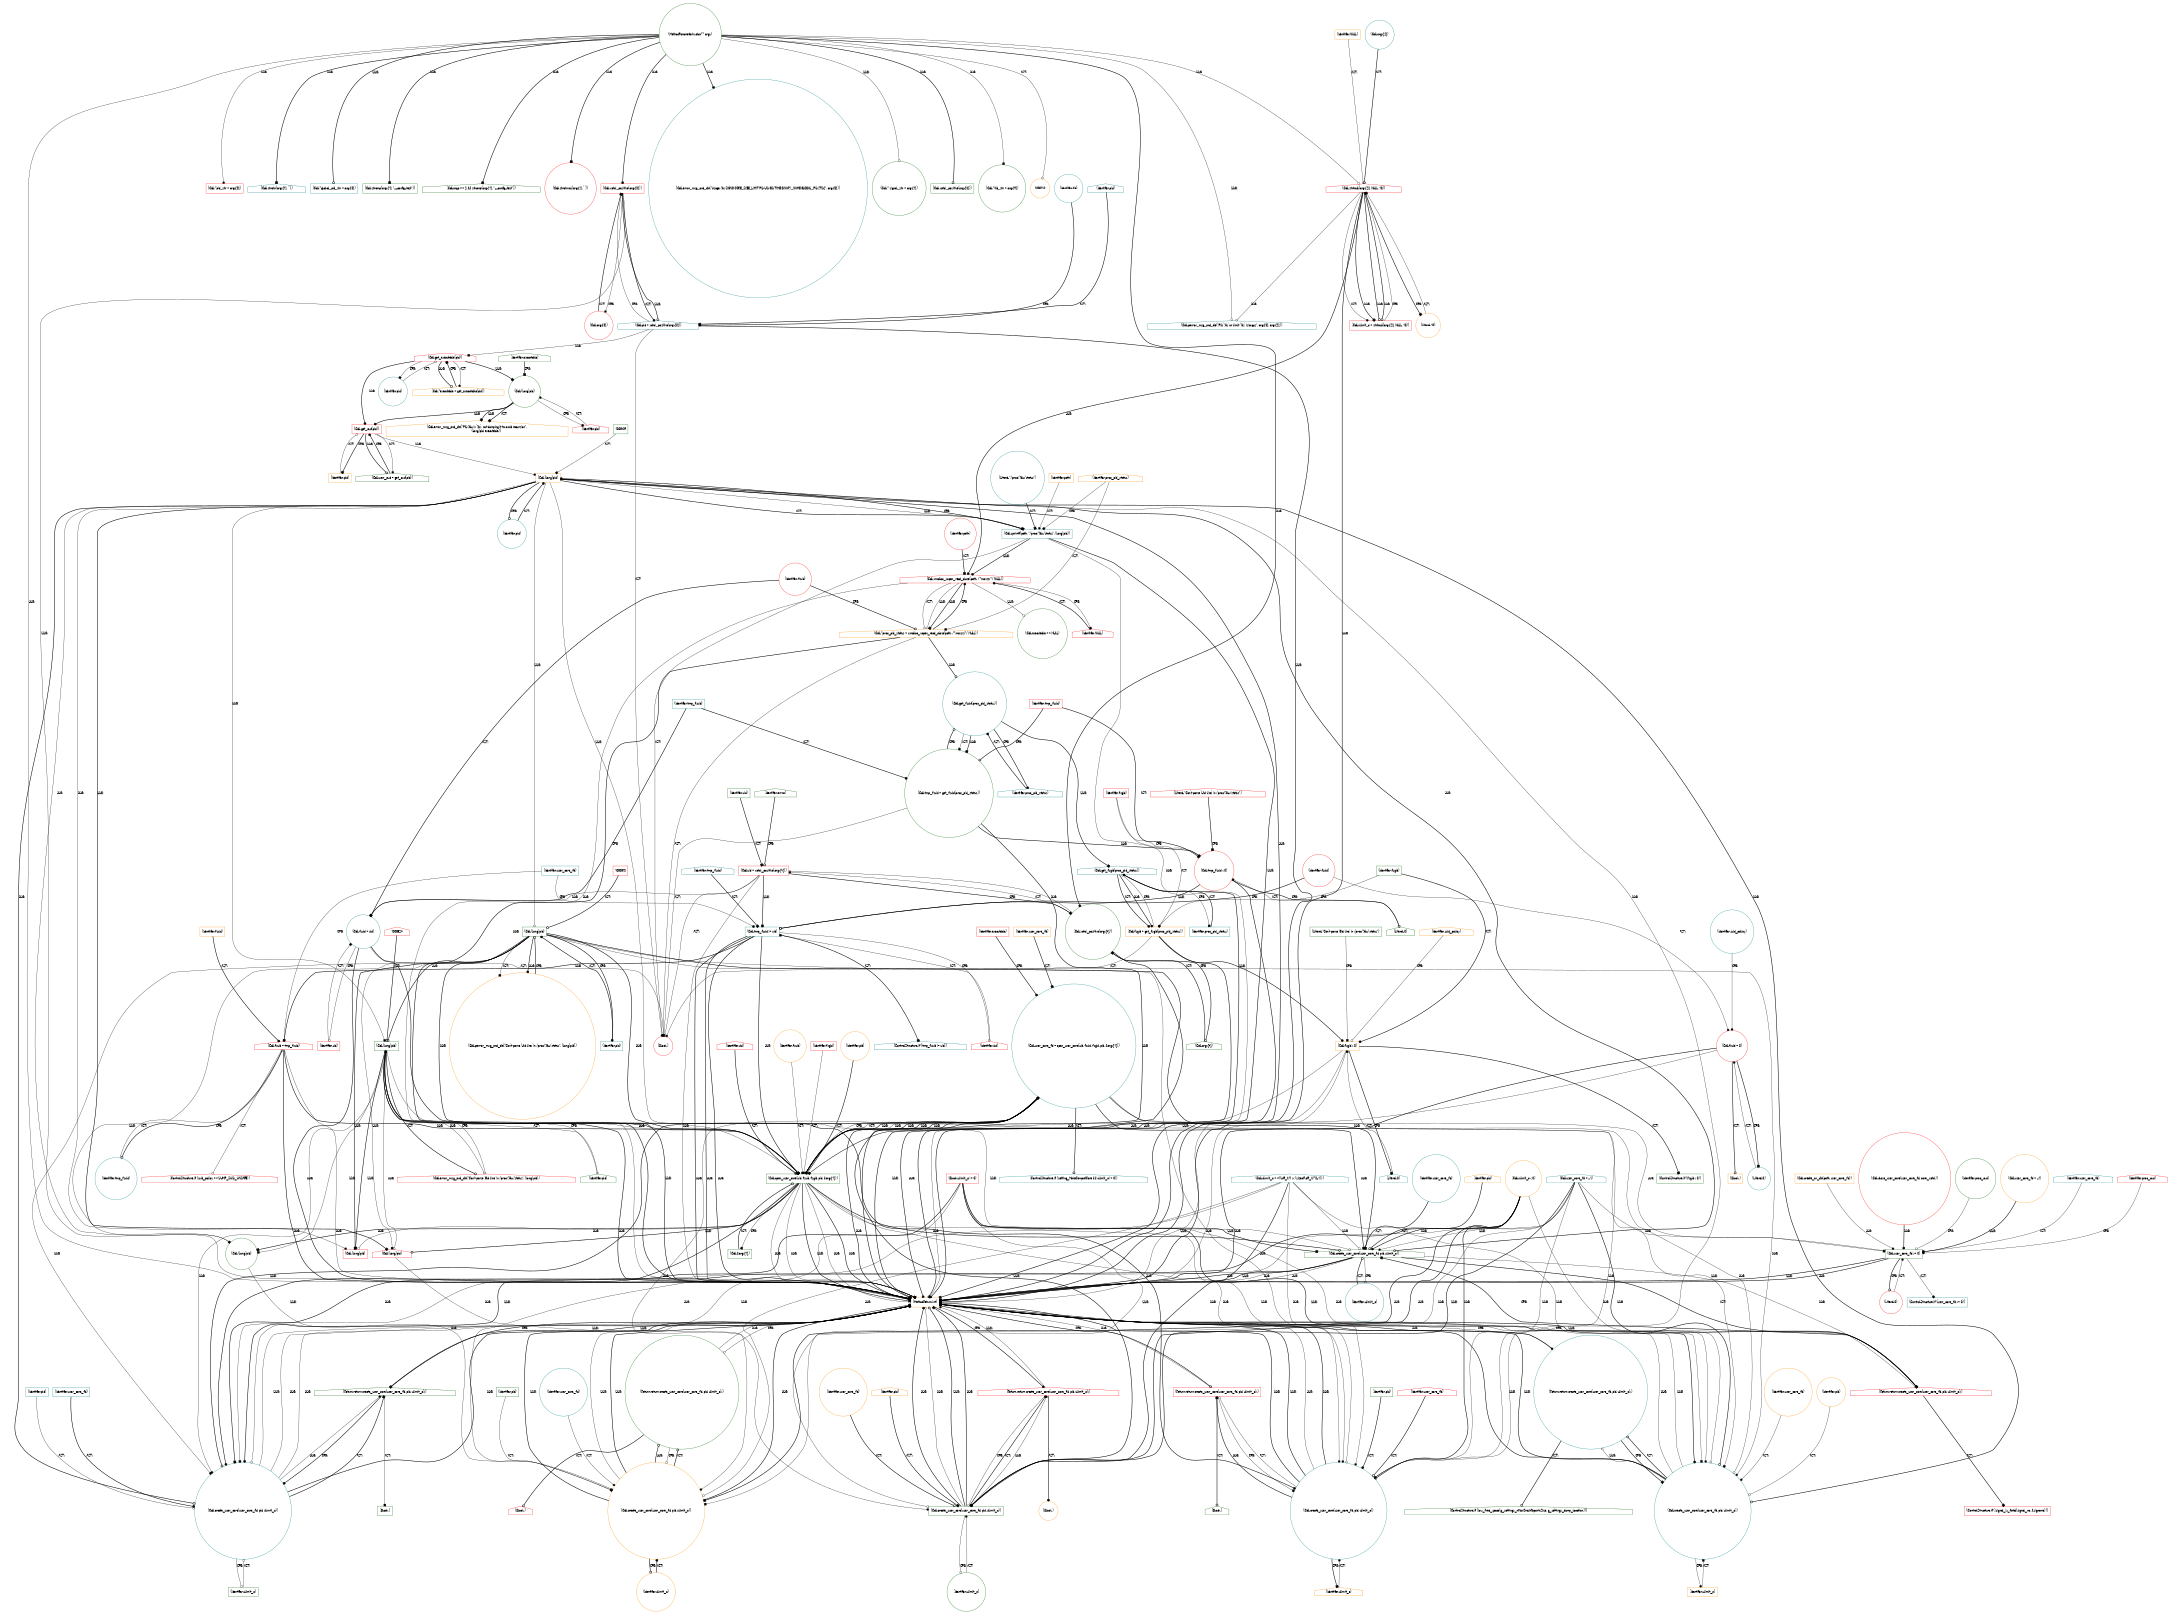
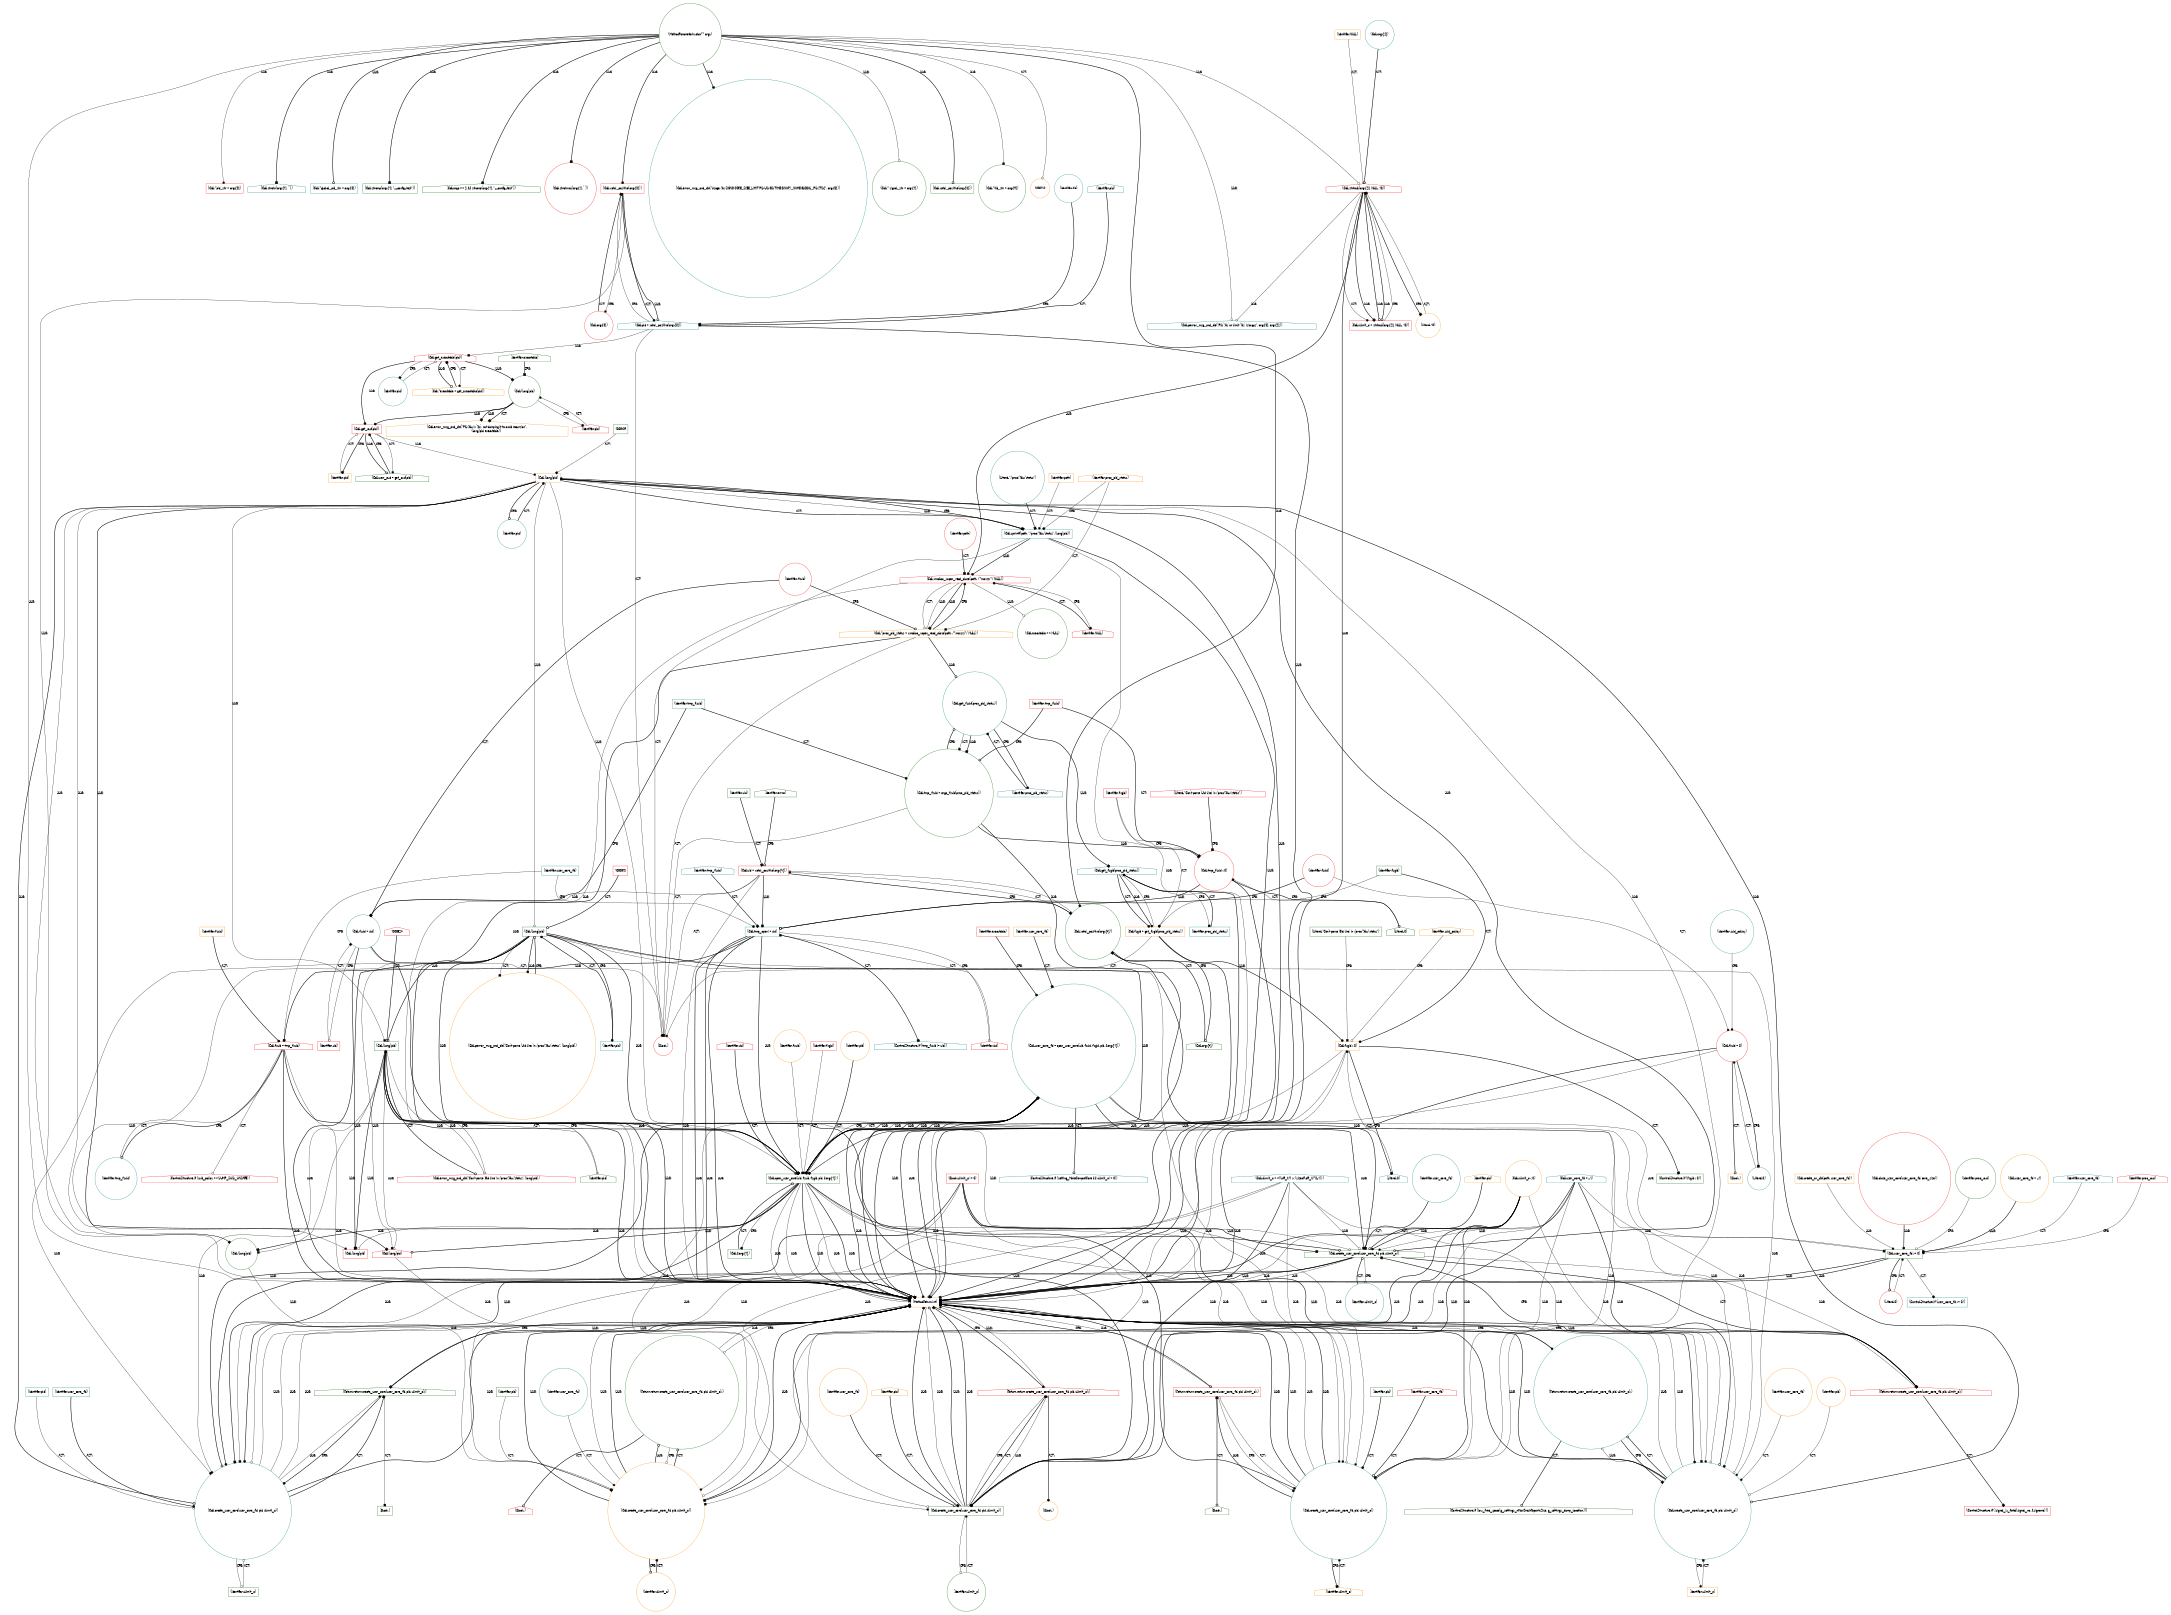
(949, 793) -> (949, 793)
(762, 932) -> (762, 932)
(1905, 1179) -> (1905, 1179)
